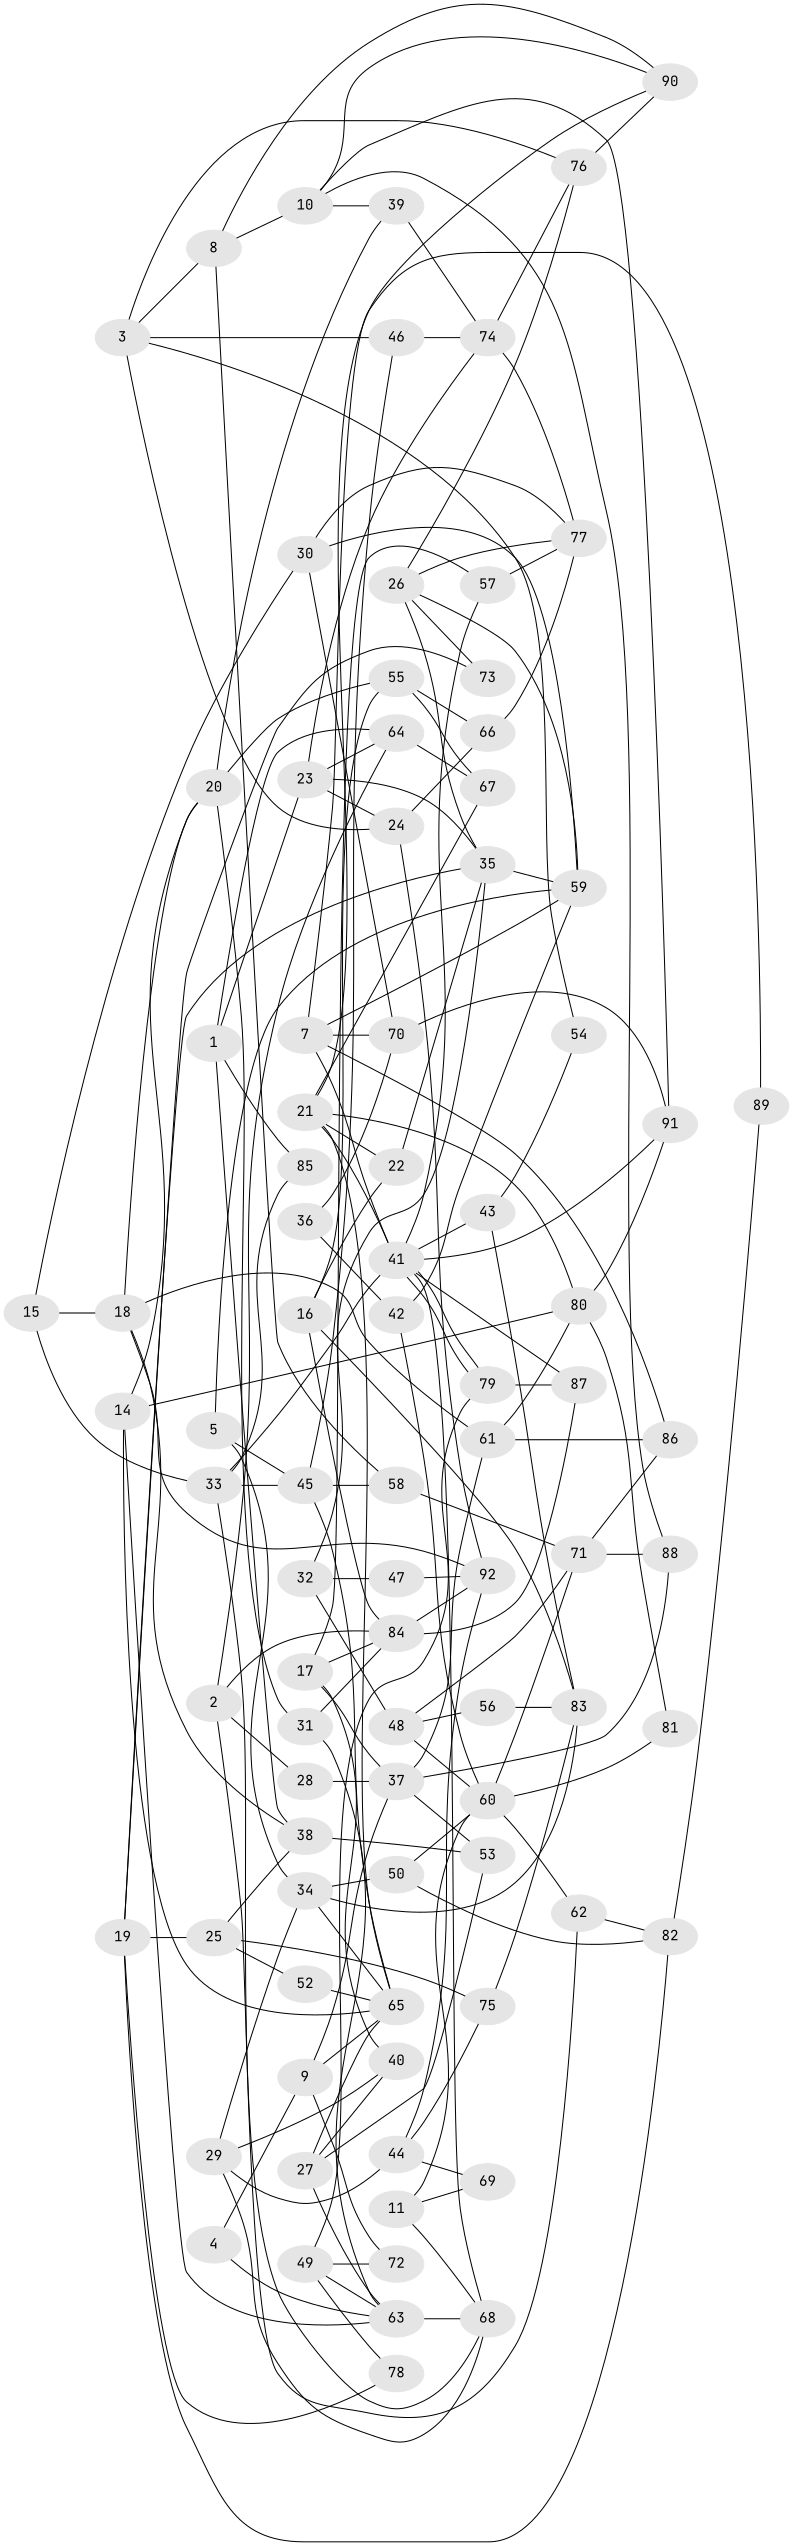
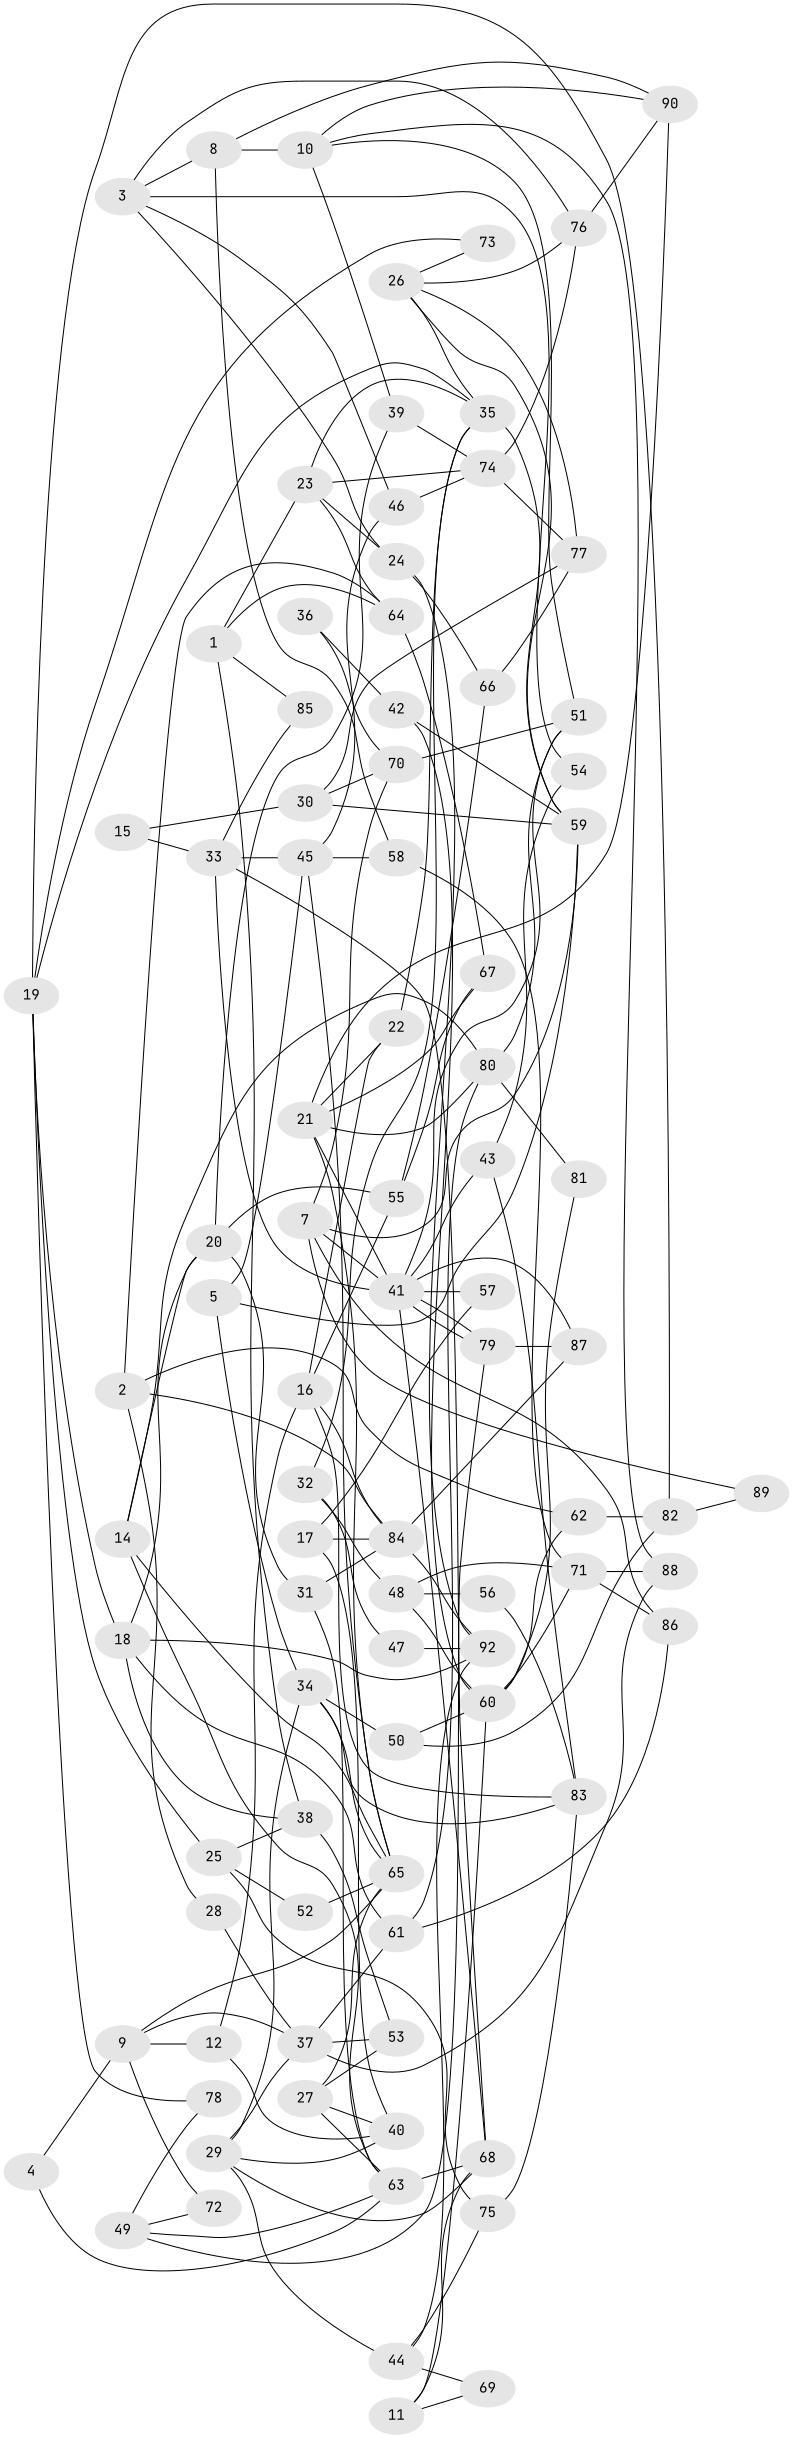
(533, 562) -> none
(670, 1124) -> (579, 717)
(77, 1313) -> (55, 1321)
(348, 1722) -> (262, 2094)
none -> (214, 2044)
